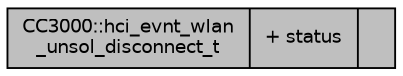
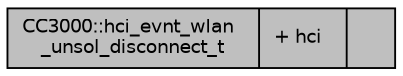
(304, 37) -> (298, 37)
